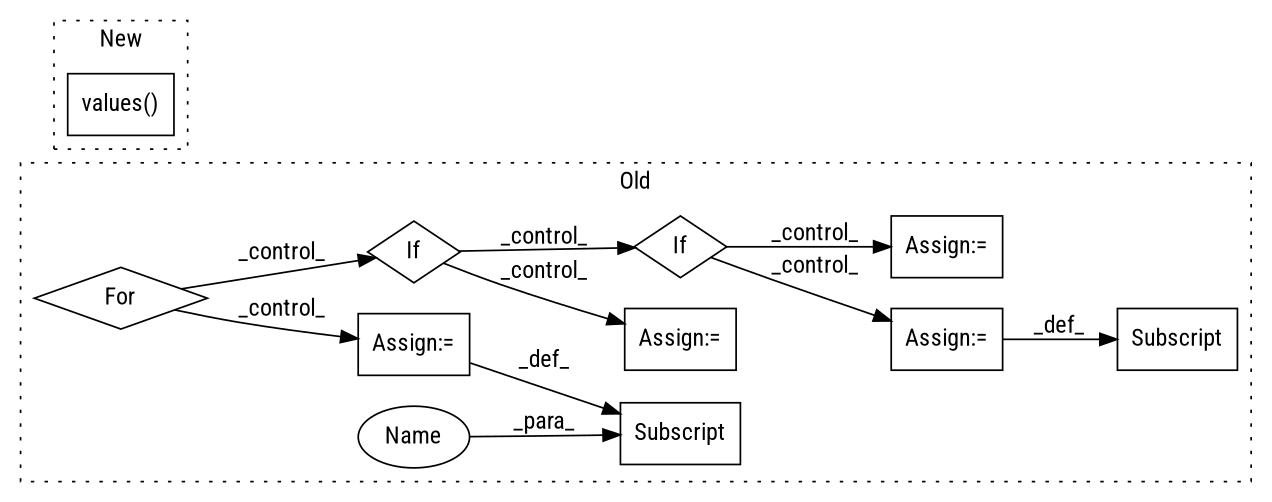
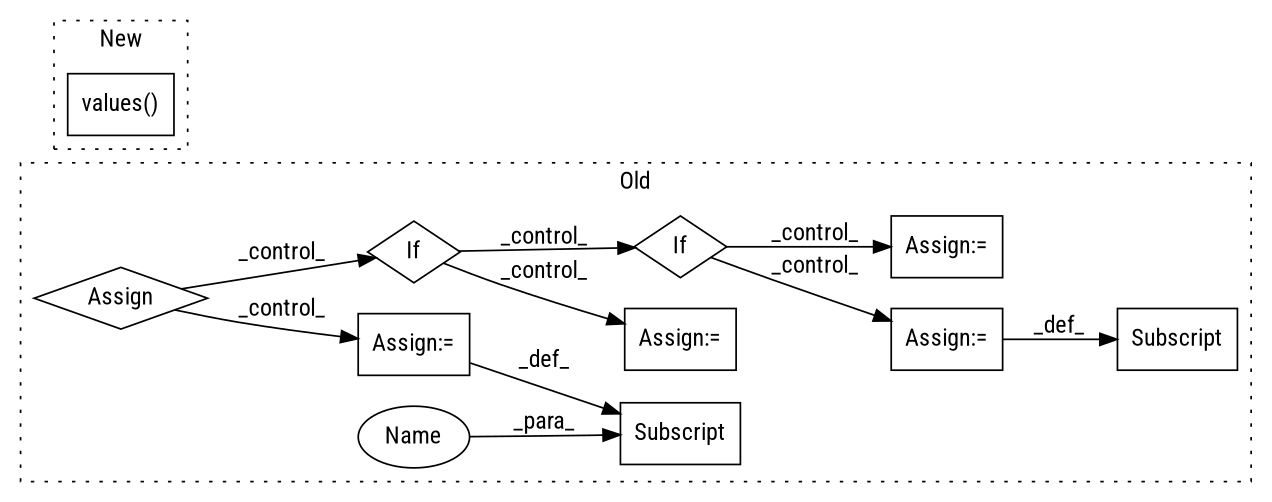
(121, 298) -> (121, 298)
